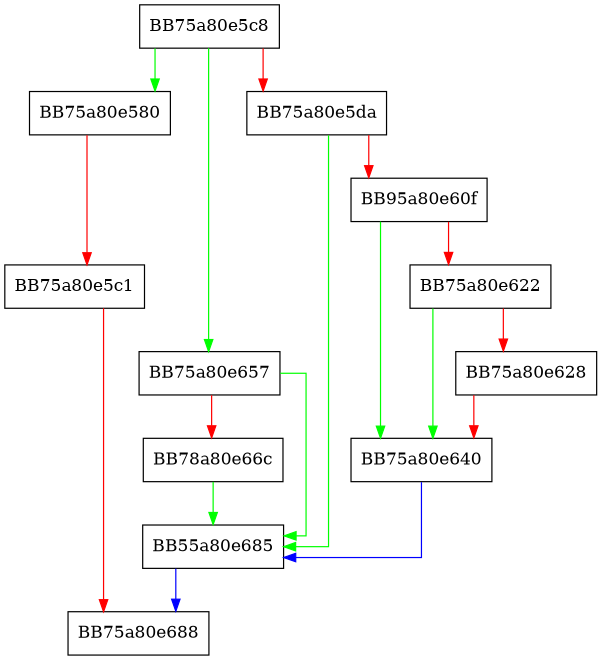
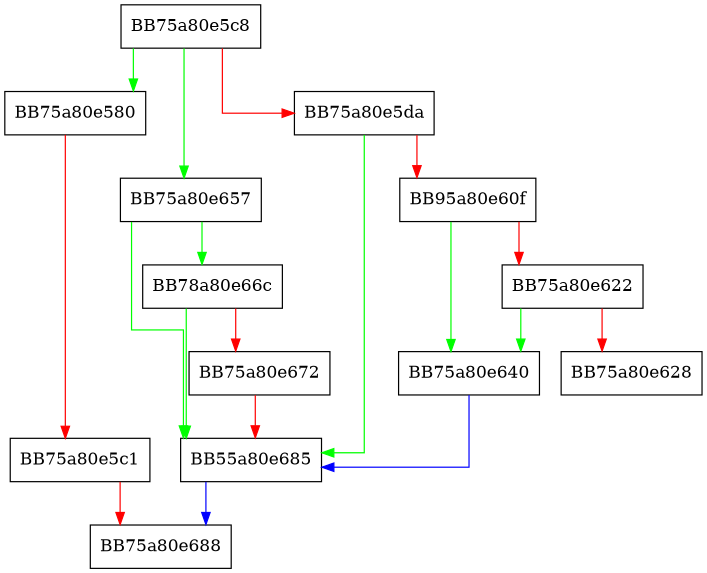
none -> (259, 373)
(212, 410) -> (202, 237)
(474, 410) -> none
